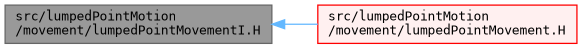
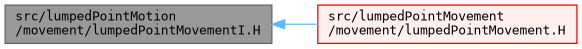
(447, 24) -> (447, 24)
